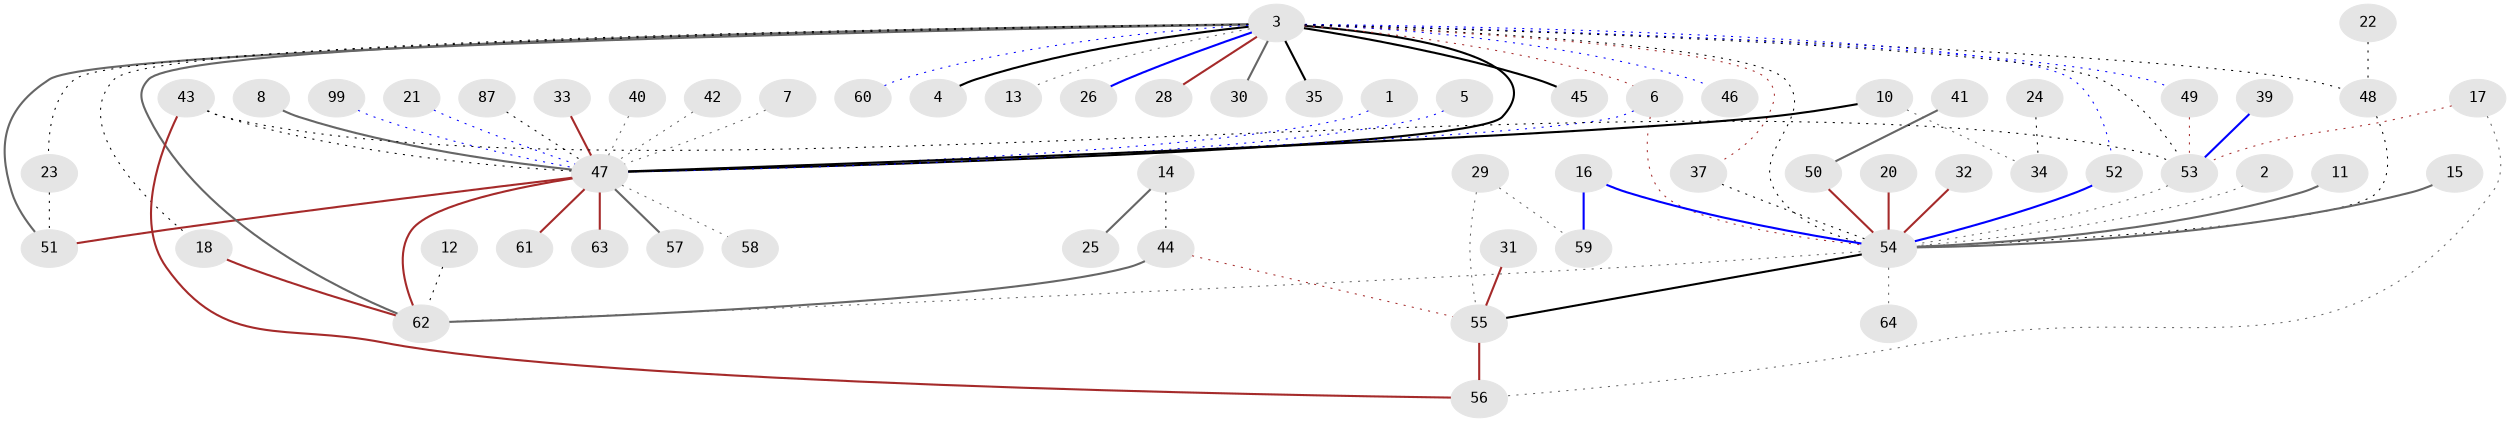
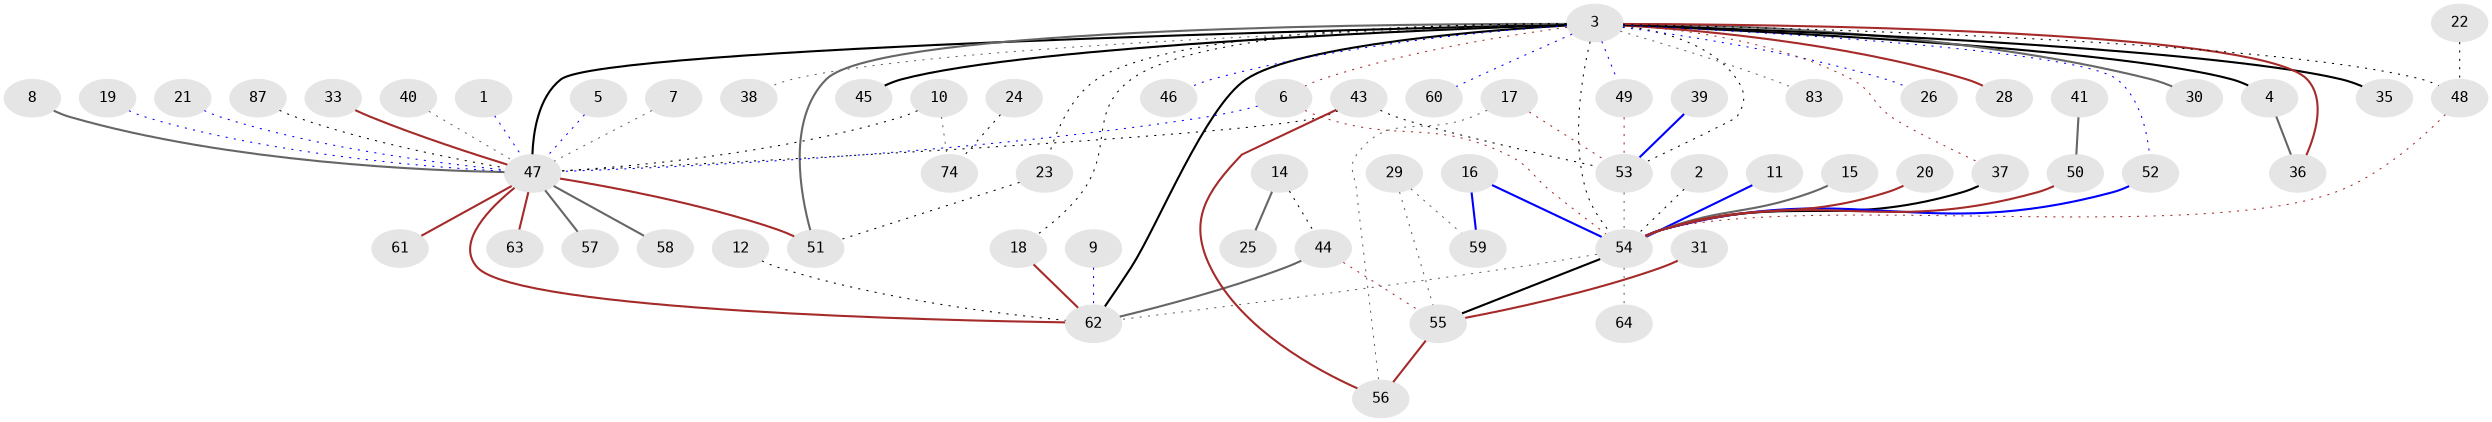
(1181, 58) -> (1766, 51)
(151, 79) -> (1246, 80)
(337, 98) -> (108, 98)
(713, 98) -> none
none -> (749, 98)
(1013, 98) -> (1814, 98)
(1244, 148) -> (741, 152)
(1964, 173) -> none
(2039, 173) -> (949, 173)
none -> (2298, 173)
(1779, 207) -> (1812, 211)
(675, 211) -> (599, 211)
(2082, 225) -> (1662, 211)
(2130, 228) -> (1699, 211)
(2189, 229) -> (2058, 217)
none -> (1094, 249)
